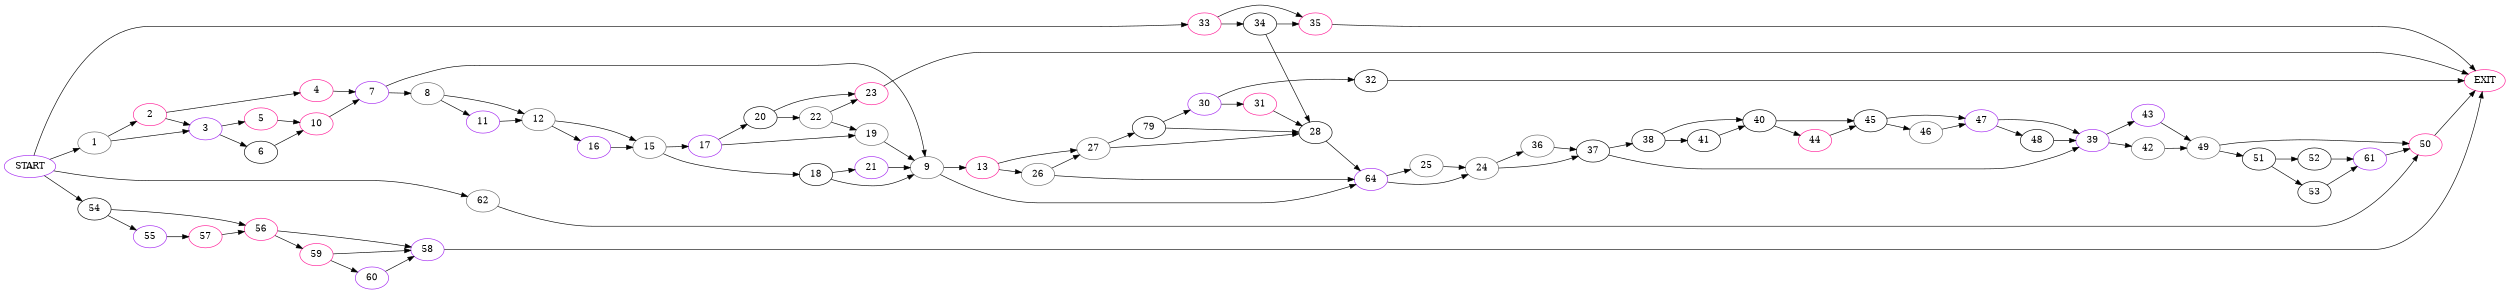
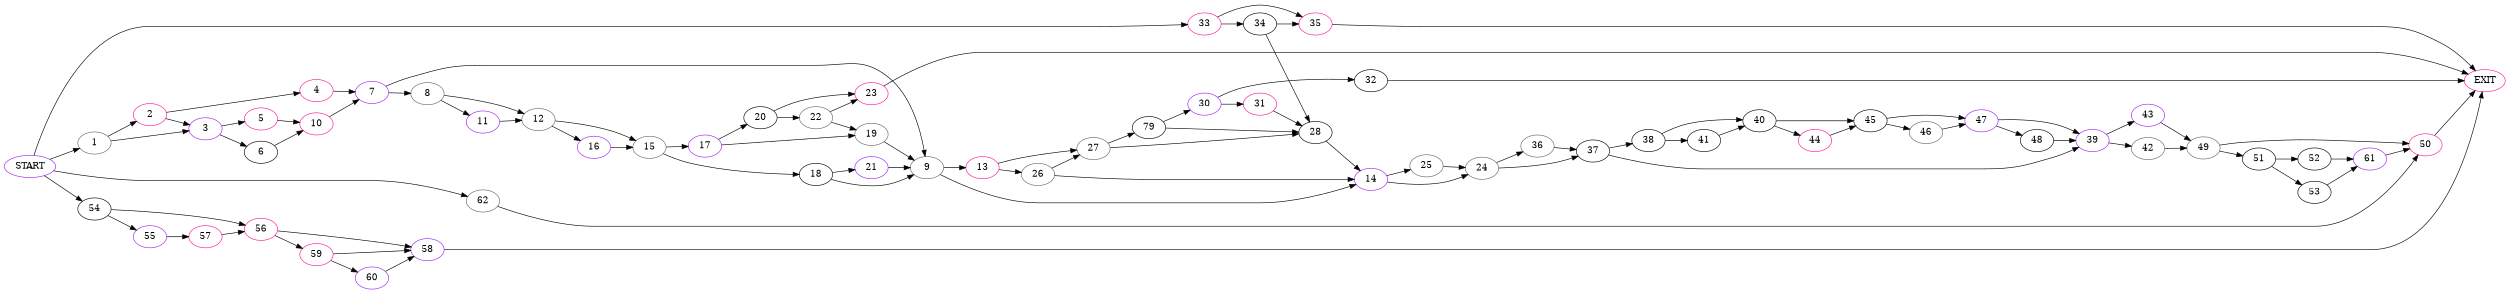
(1371, 179) -> (1371, 179)
